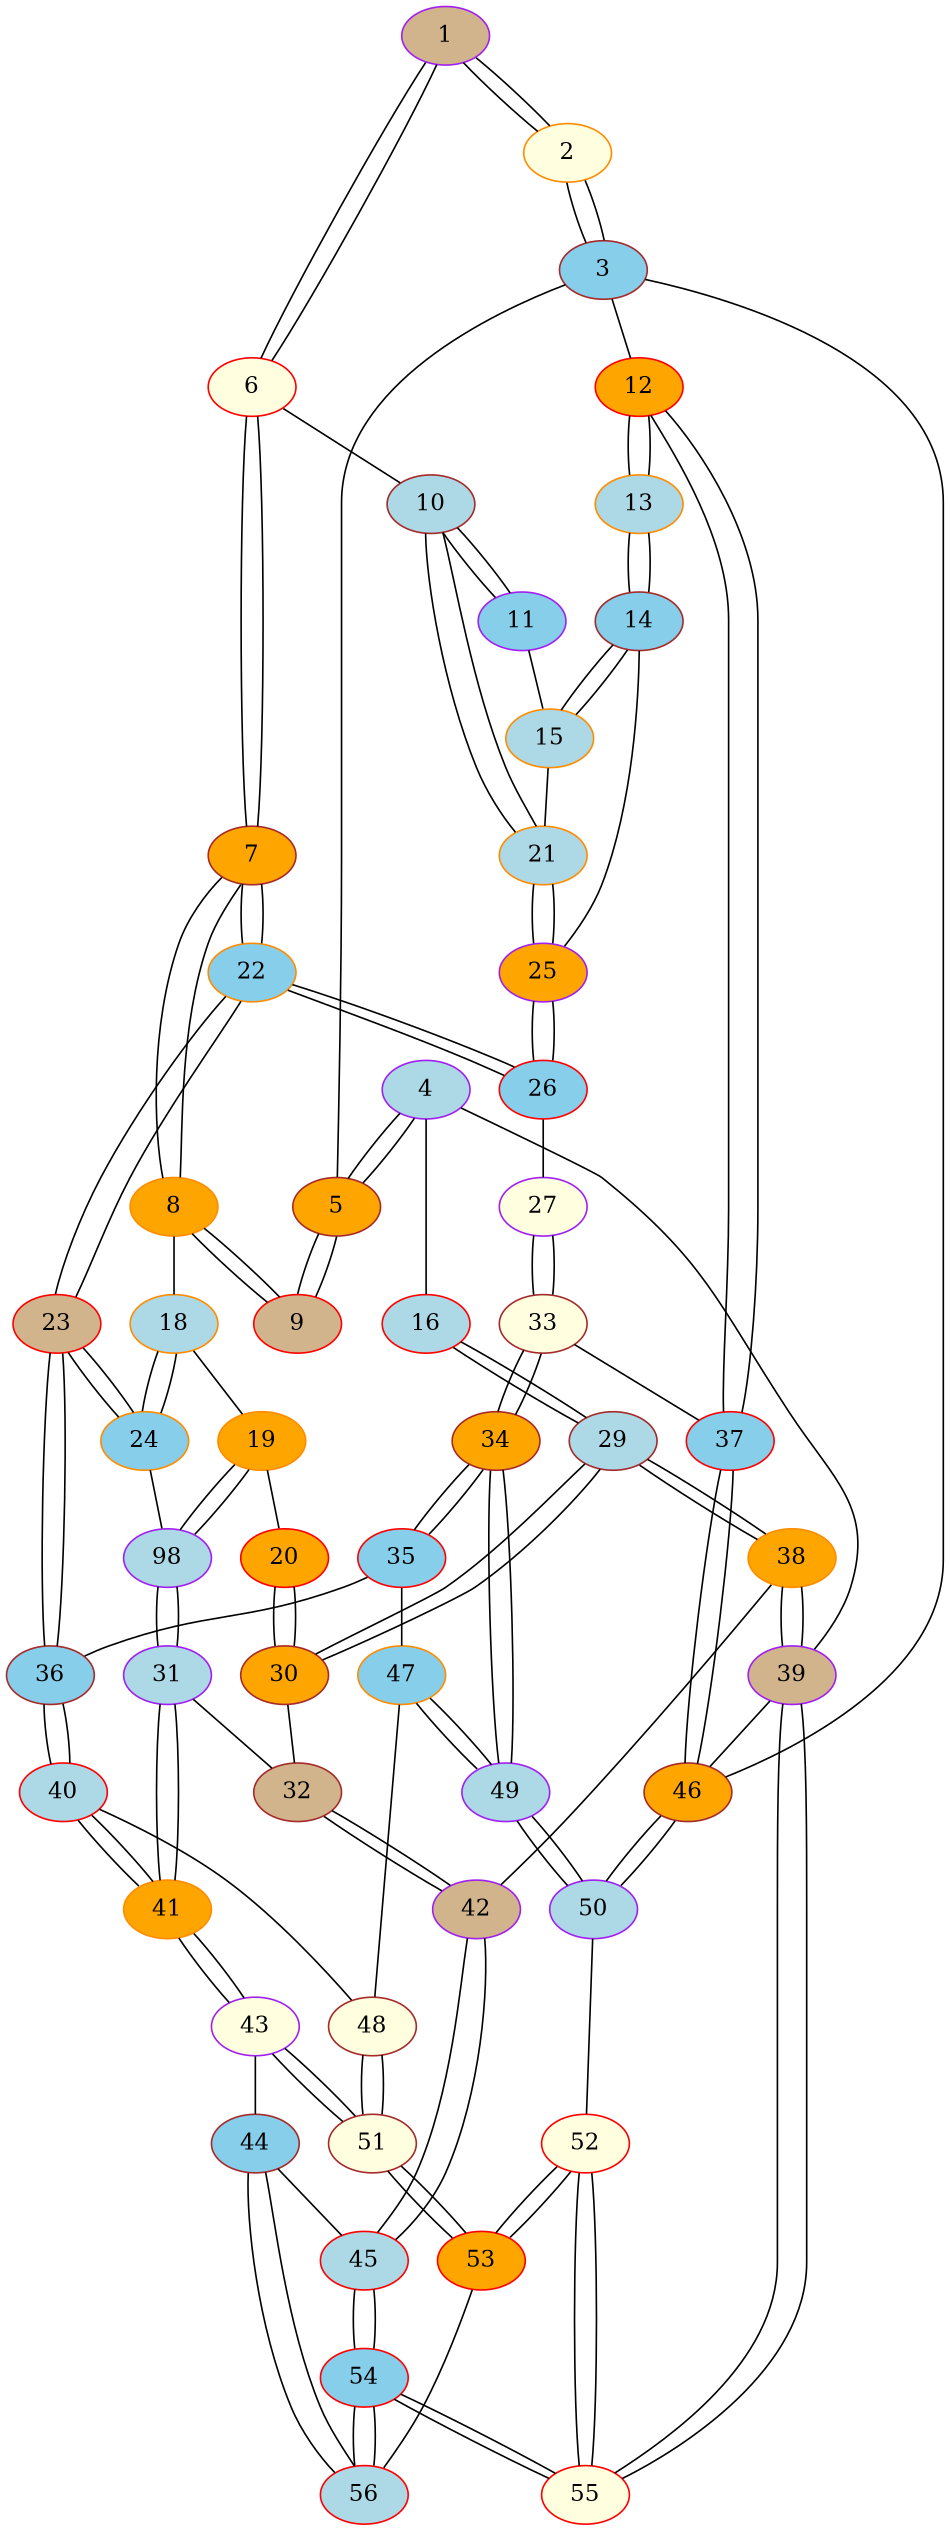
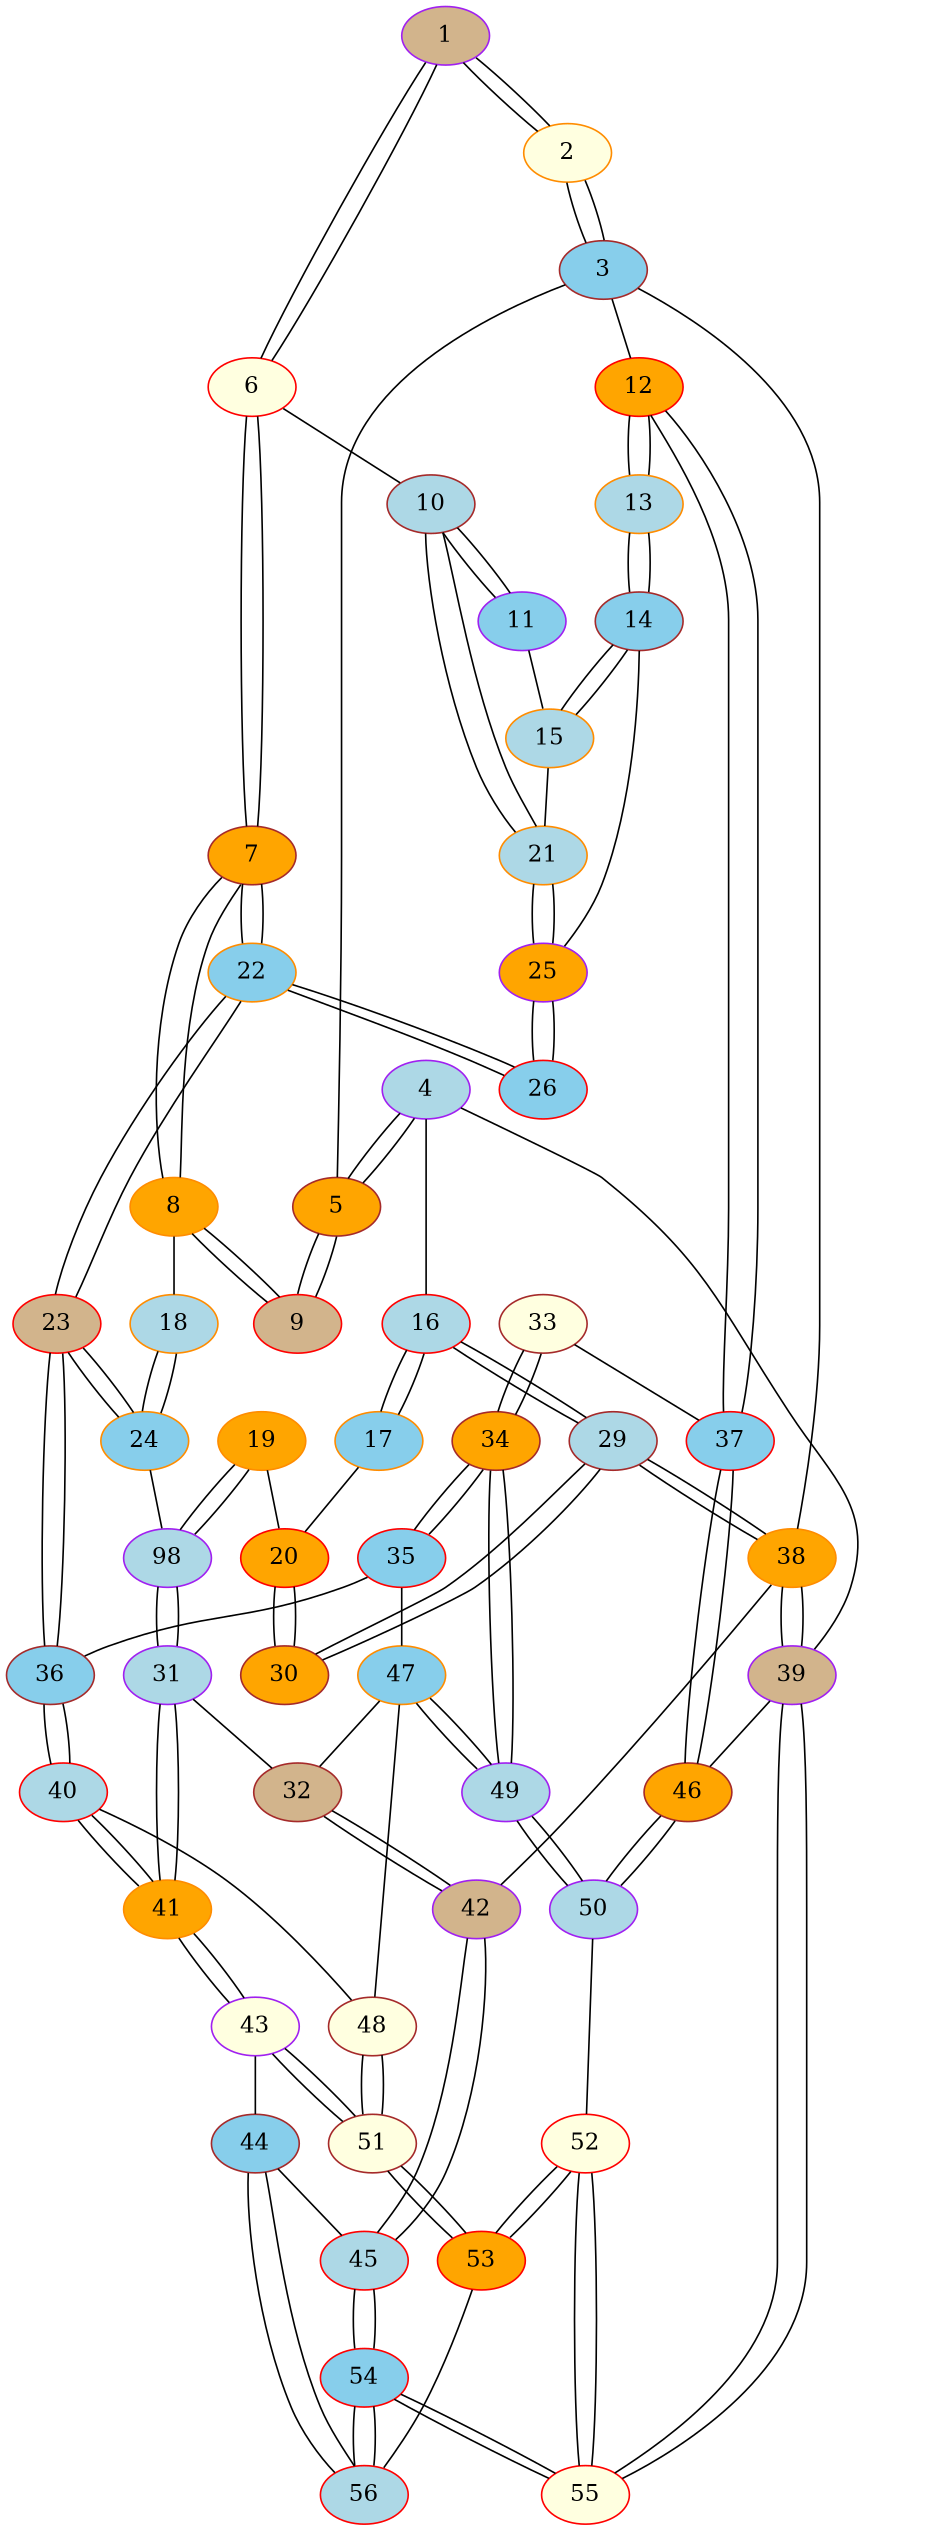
(943, 994) -> (820, 870)
(543, 1207) -> none
(218, 1382) -> none
none -> (379, 1441)
(291, 1734) -> (350, 1734)
